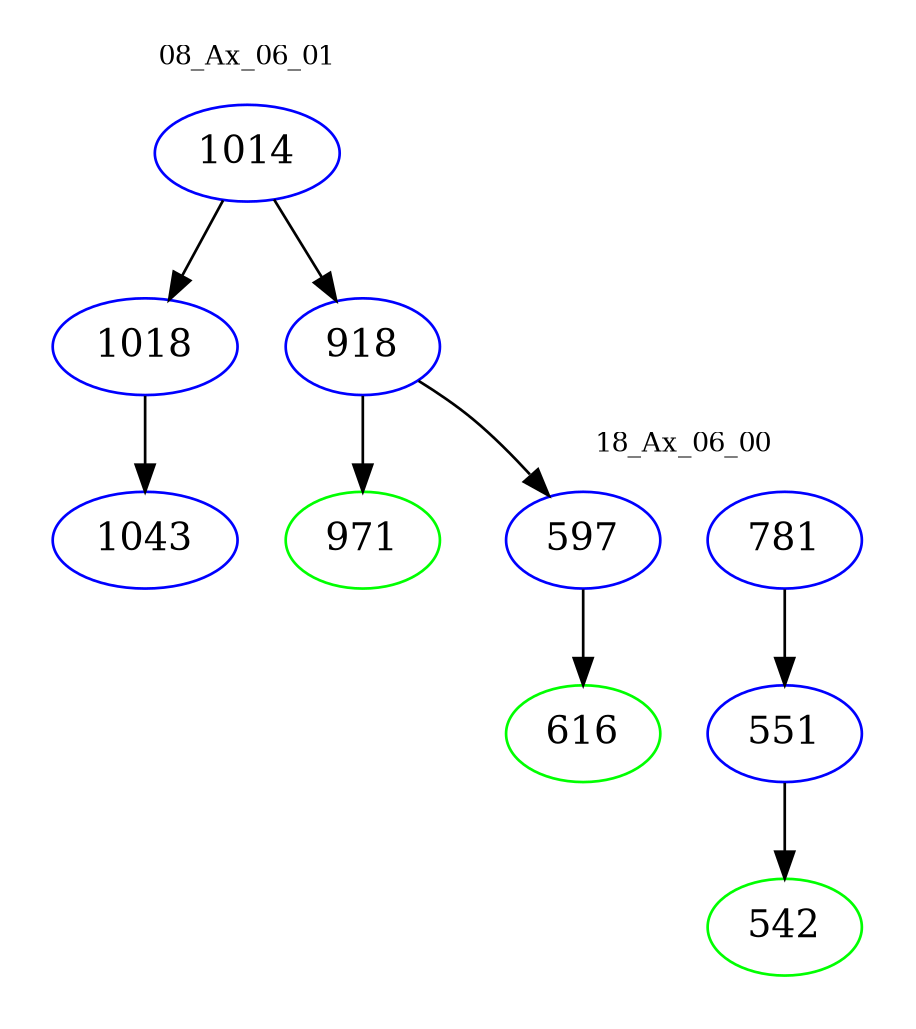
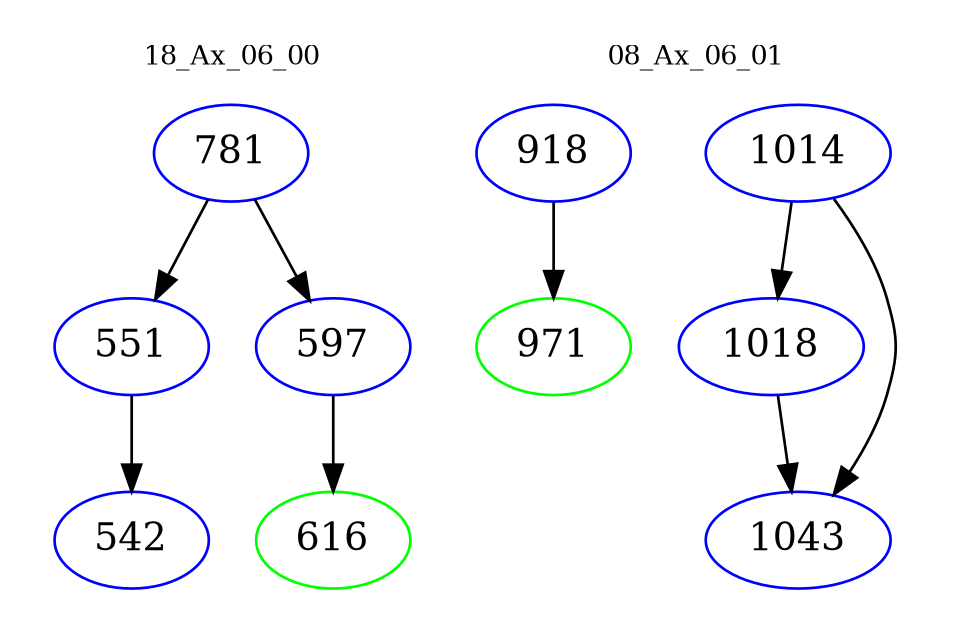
(298, 238) -> (895, 333)
(502, 446) -> (276, 238)
(785, 927) -> (132, 540)
